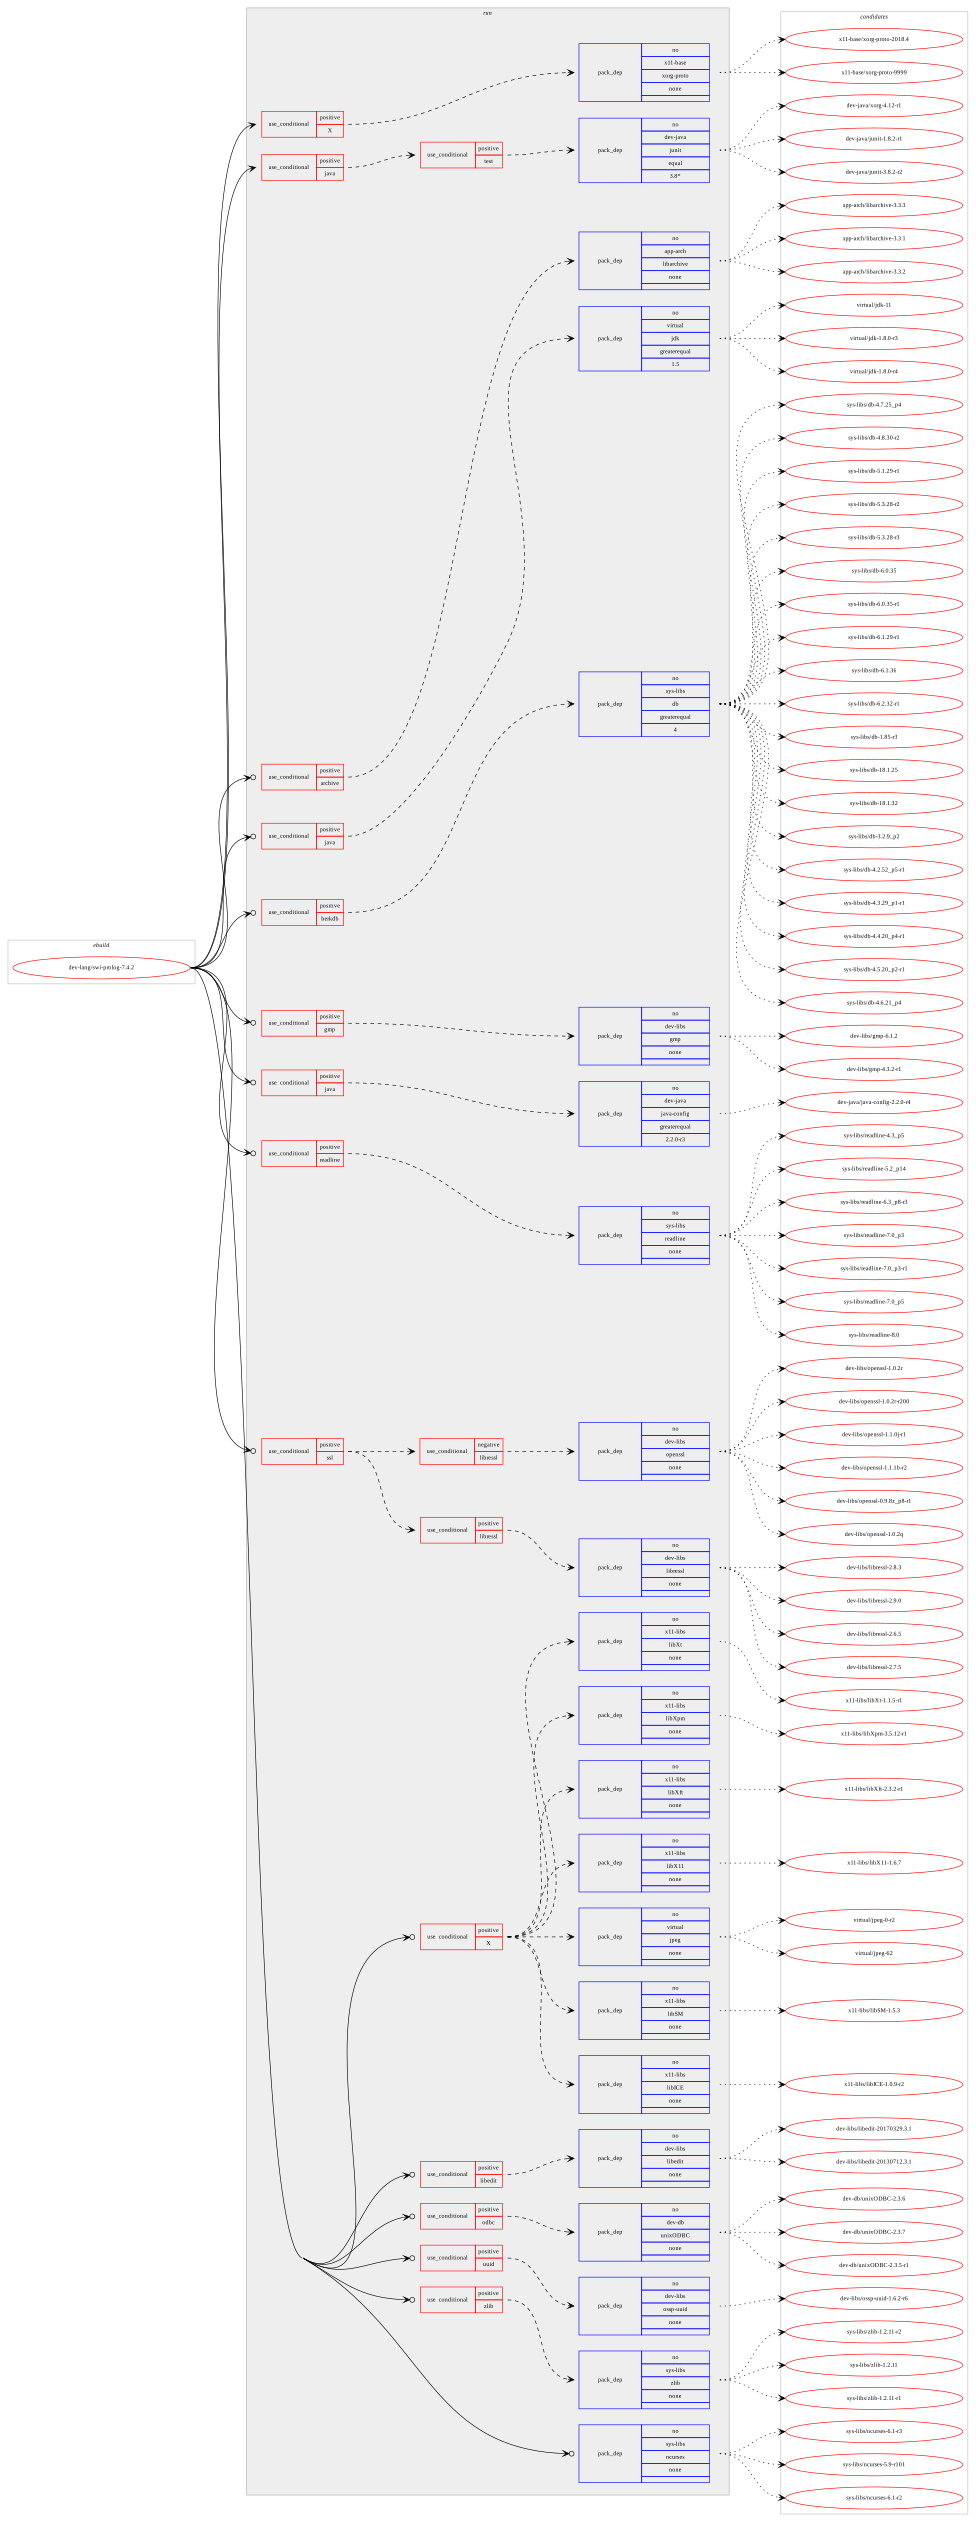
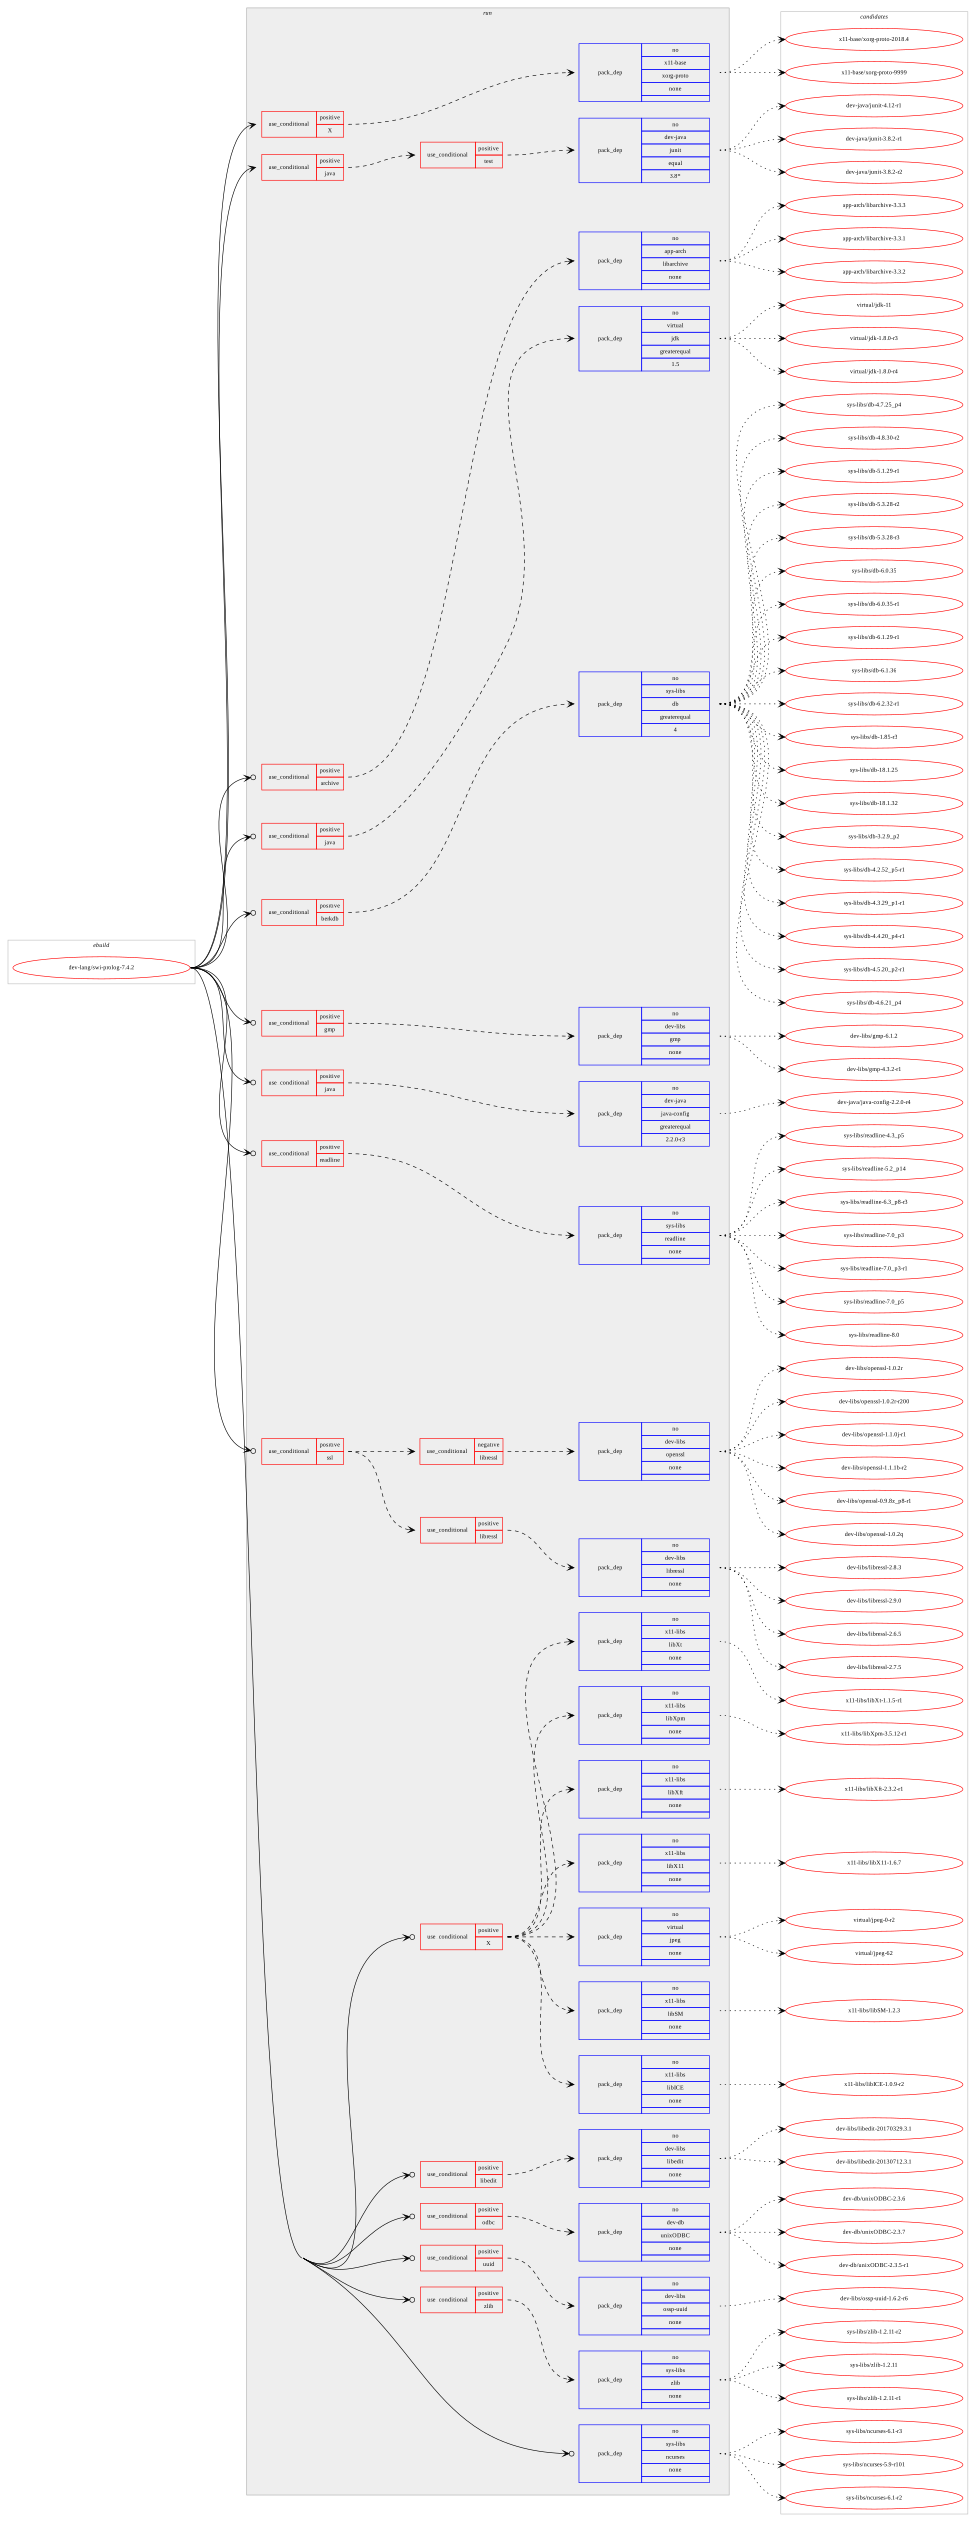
(874, 106) -> (874, 106)
(874, 139) -> (874, 139)
(874, 2011) -> (874, 2011)
